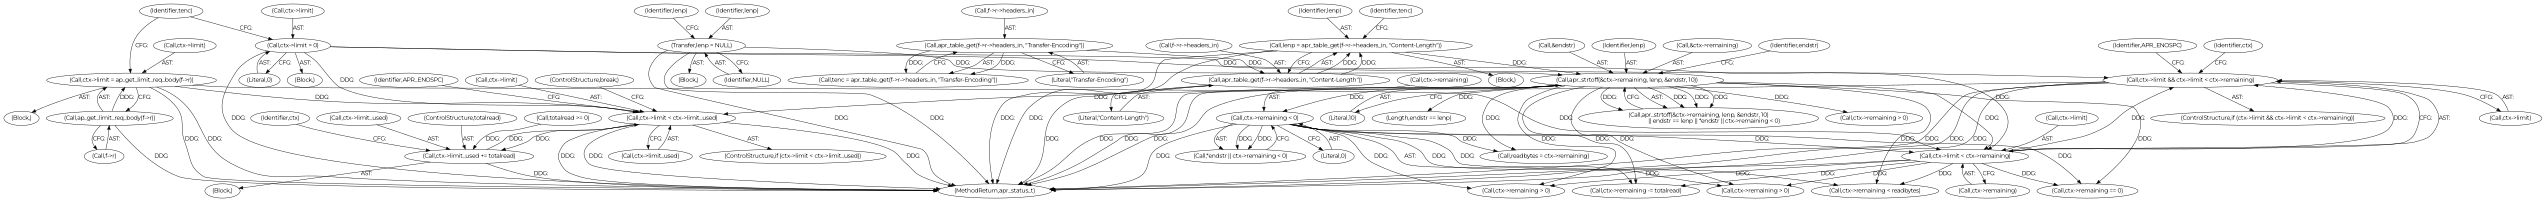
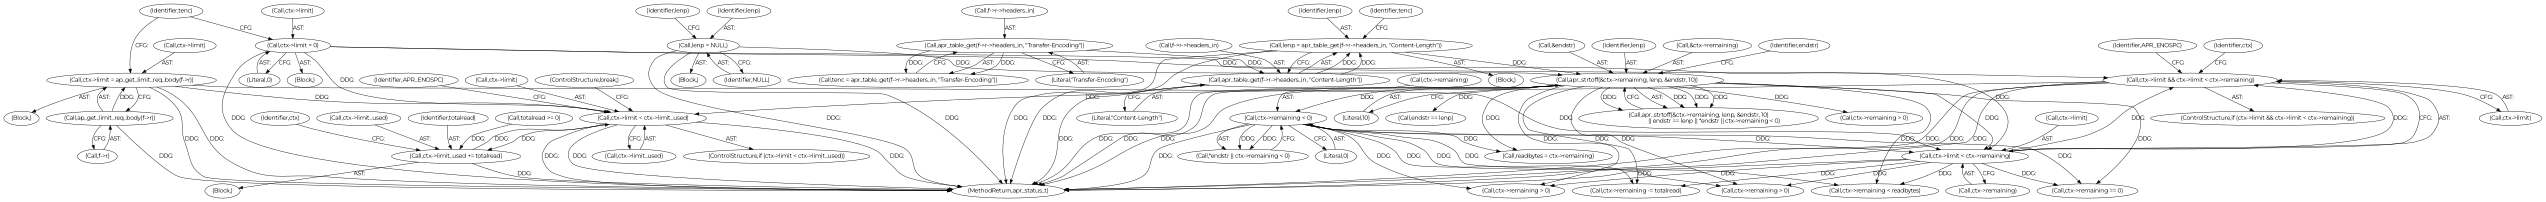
(702, 46) -> (703, 46)
(462, 118) -> (448, 118)
(1419, 118) -> (1426, 118)
(1411, 156) -> (1415, 156)
